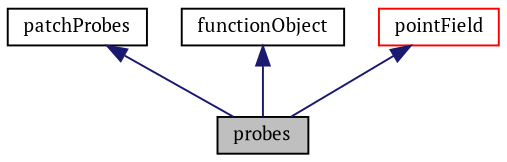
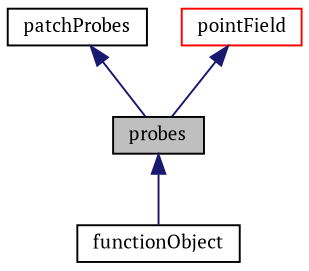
(263, 91) -> (159, 200)
